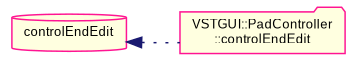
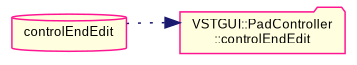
(161, 43) -> (146, 23)
